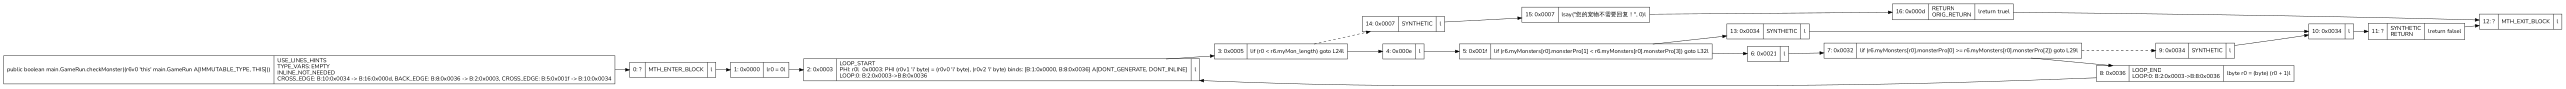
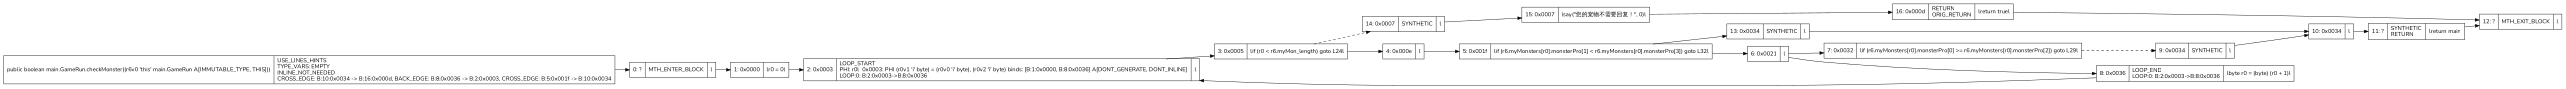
(2445, 31) -> (2445, 31)
(2070, 62) -> (1940, 69)
